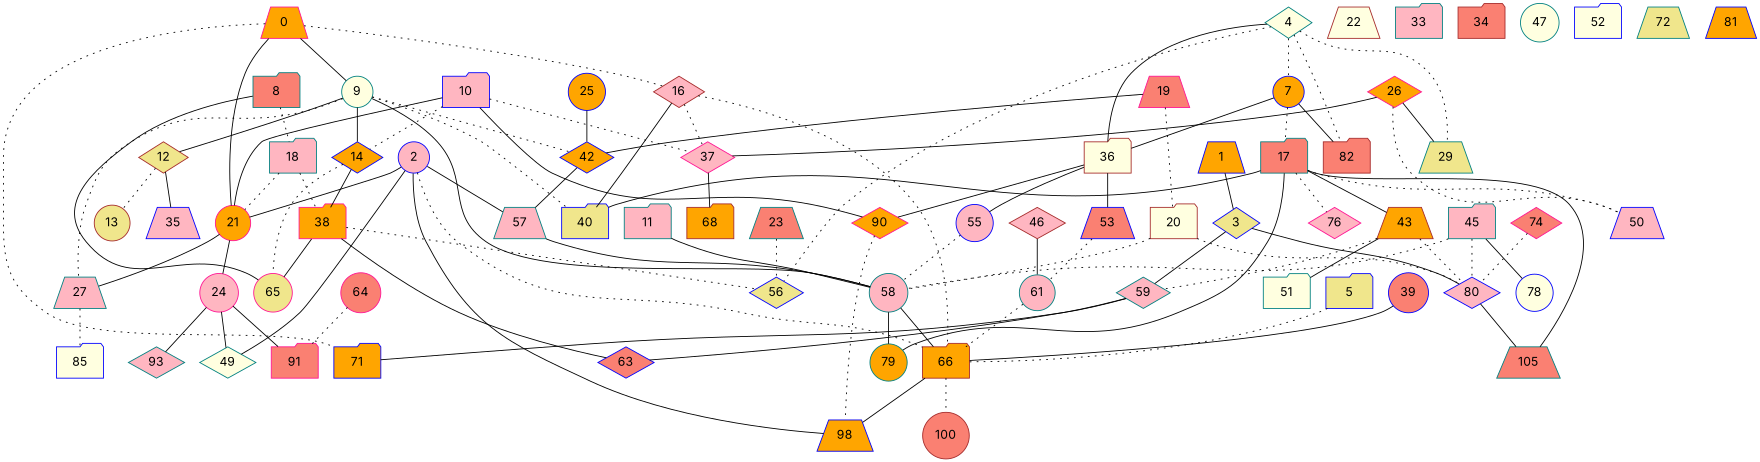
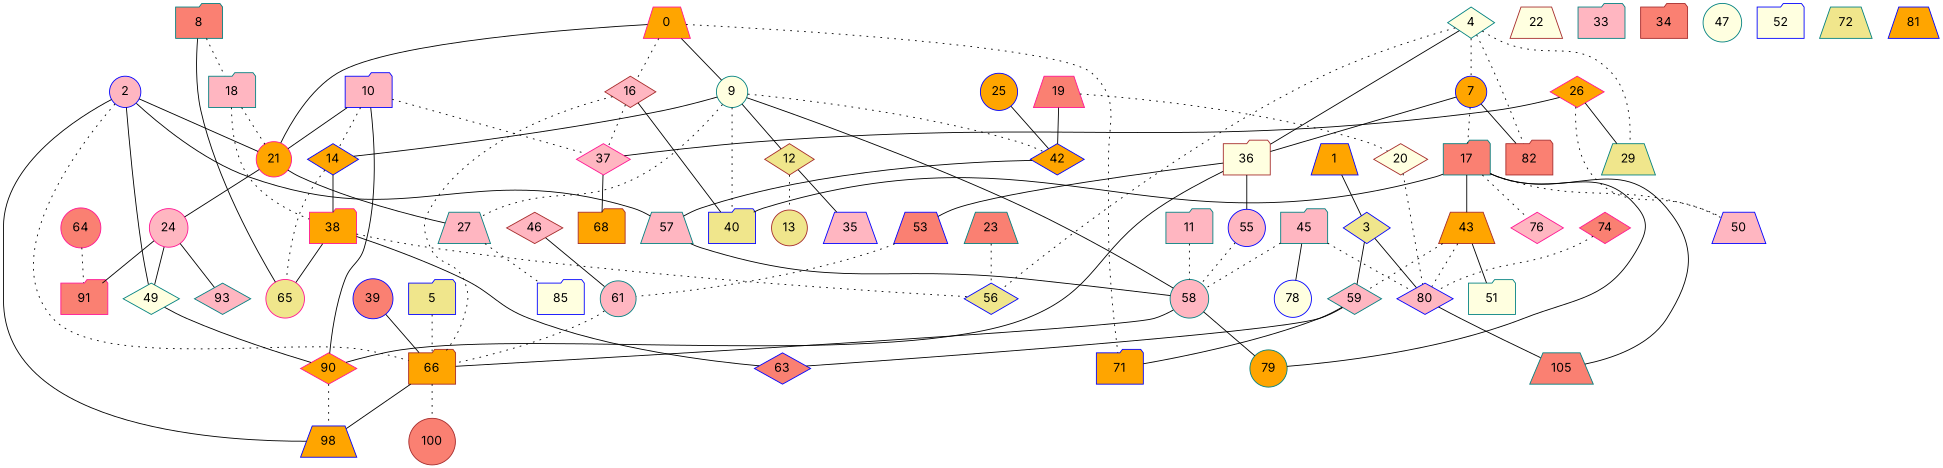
(1174, 223) -> (1401, 159)
(735, 258) -> (1189, 262)
(1048, 264) -> none
none -> (237, 338)
